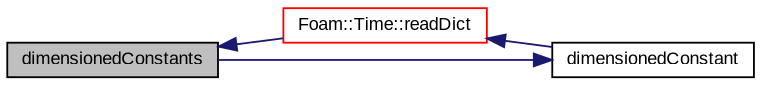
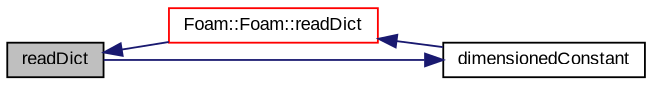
(385, 25) -> (273, 25)
(113, 60) -> (55, 60)
